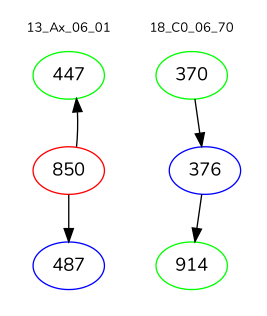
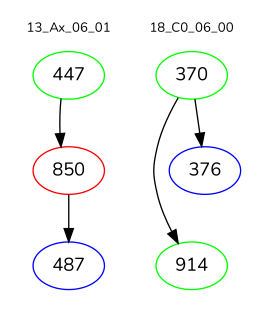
(192, 28) -> (192, 28)
(78, 129) -> (60, 116)
(199, 211) -> (154, 164)
